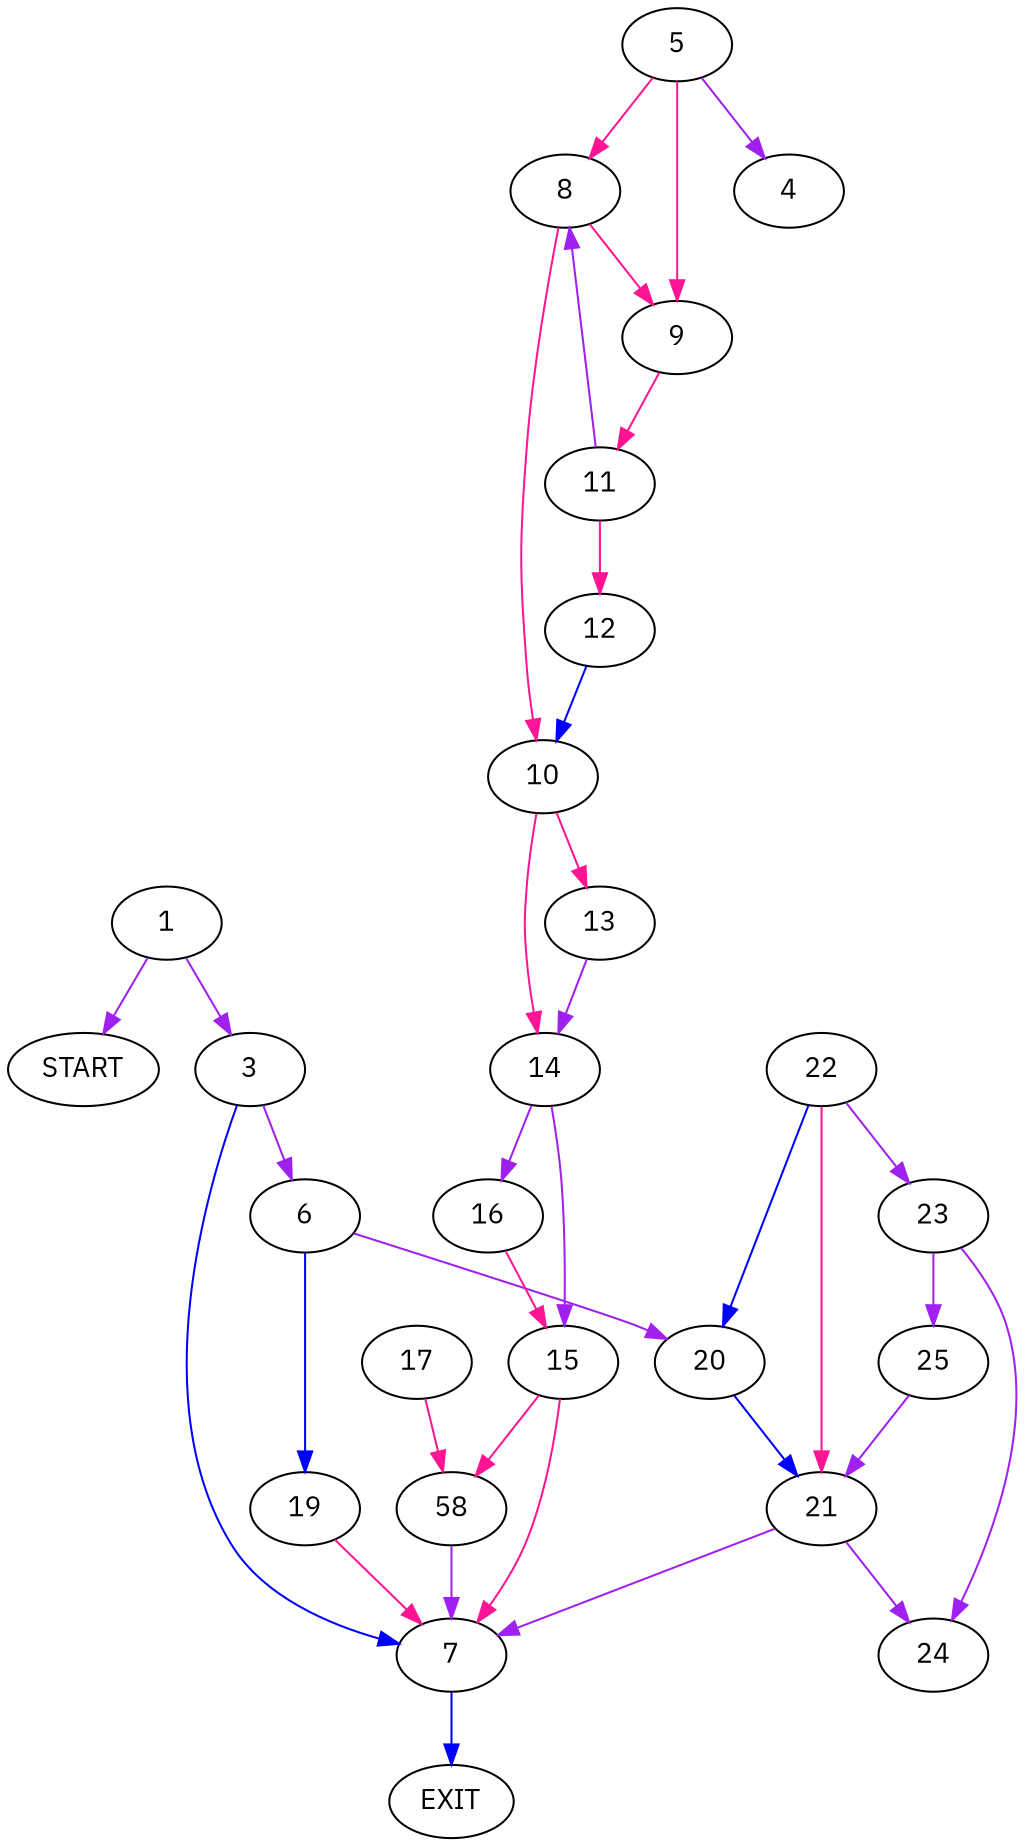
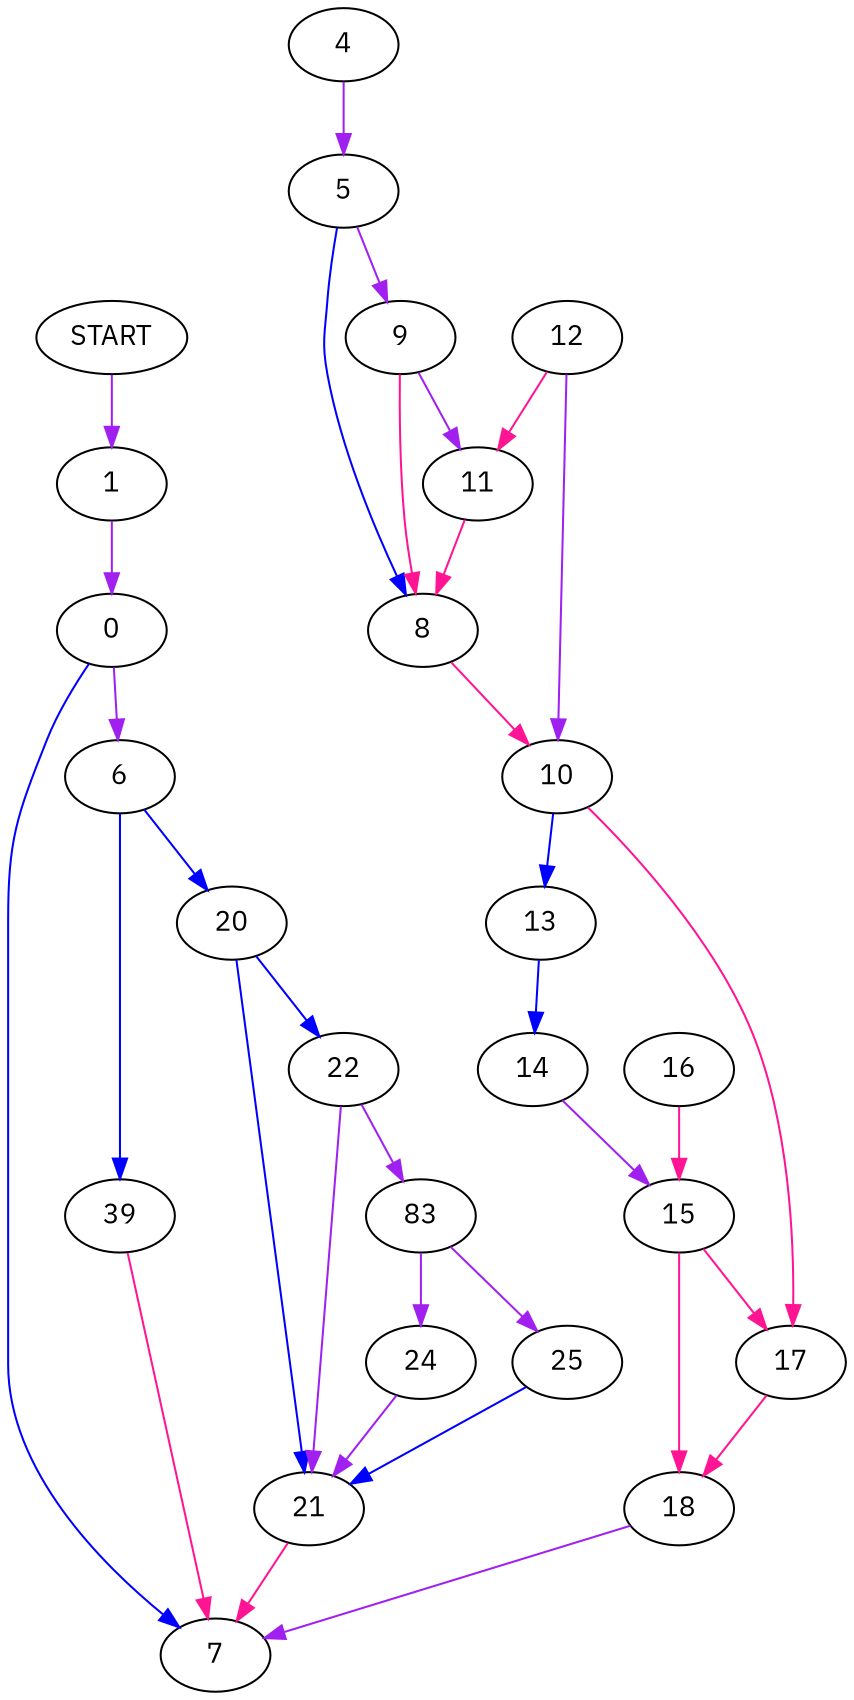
(628, 110) -> (335, 407)
(727, 110) -> (344, 108)
(677, 181) -> (368, 255)
(615, 256) -> (401, 474)
(584, 348) -> (454, 547)
(644, 402) -> (434, 402)
(600, 547) -> (528, 402)
(575, 694) -> (562, 547)
(568, 840) -> (550, 840)
(525, 913) -> (751, 1031)
(576, 986) -> (537, 986)
(131, 987) -> (112, 401)
(250, 1070) -> (112, 630)
(520, 1133) -> none
(770, 1206) -> (281, 988)
(933, 1216) -> (421, 1216)
(822, 1279) -> (327, 1279)
(501, 1281) -> (170, 842)
(884, 1427) -> (448, 1430)
(538, 1507) -> (729, 1281)
(305, 1509) -> (120, 1216)
(452, 1509) -> (679, 1509)
(871, 1574) -> (371, 1427)
(646, 1578) -> (268, 1573)
(452, 1802) -> none
